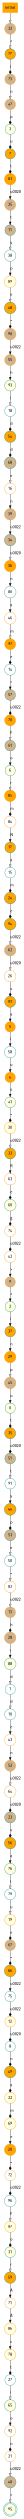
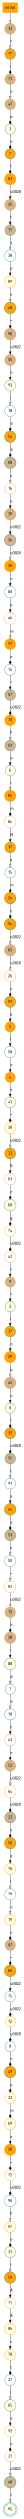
(10, 1869) -> (10, 1869)
